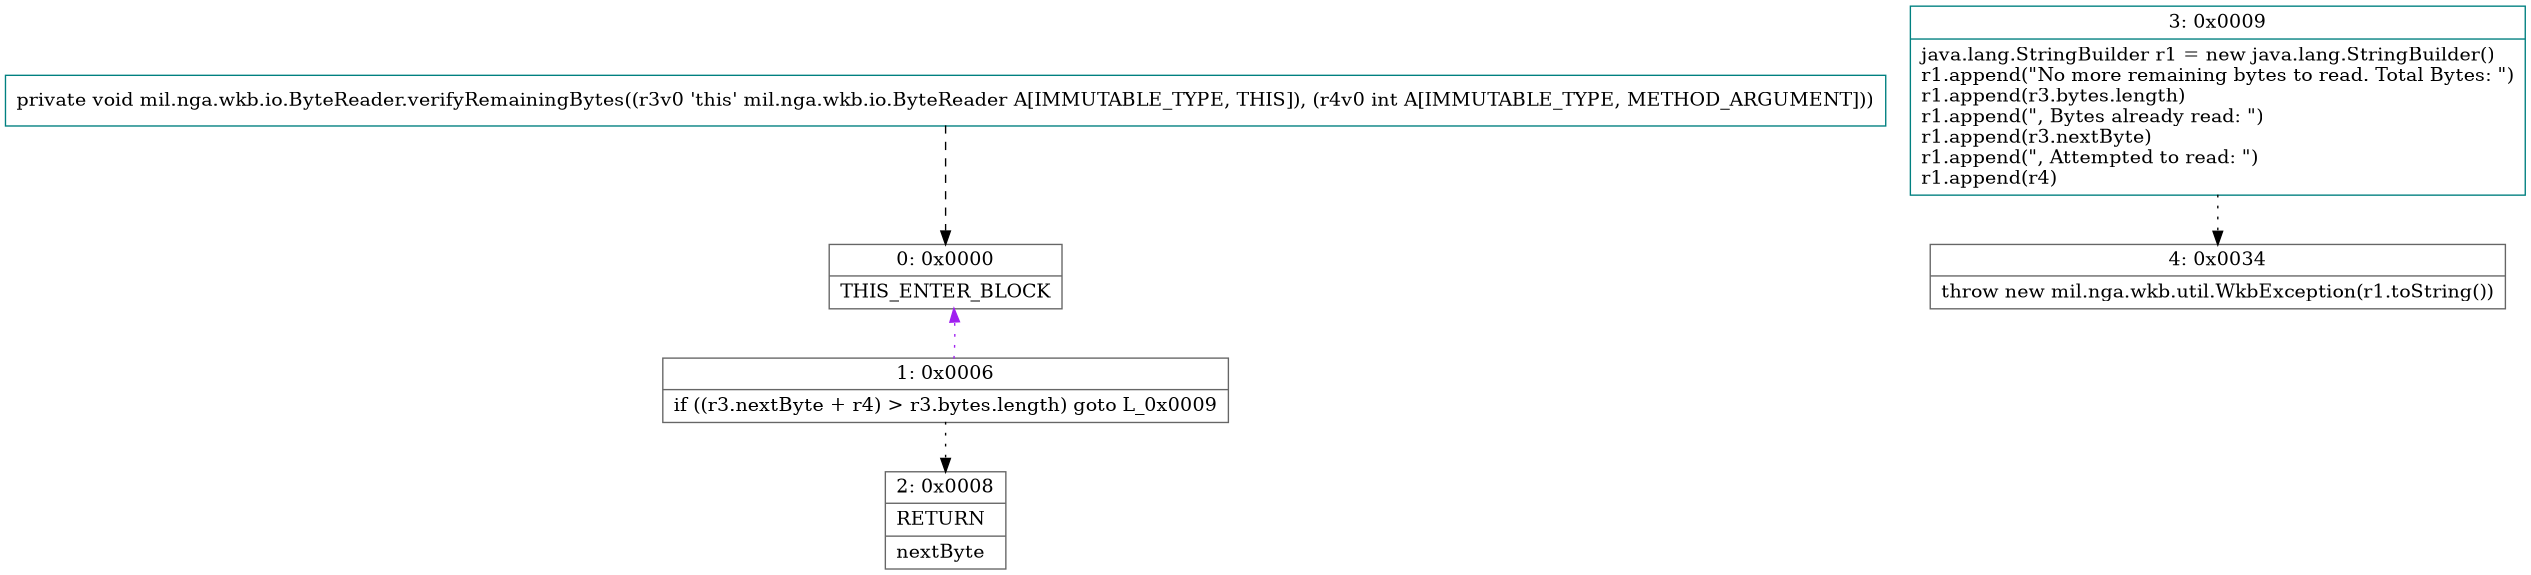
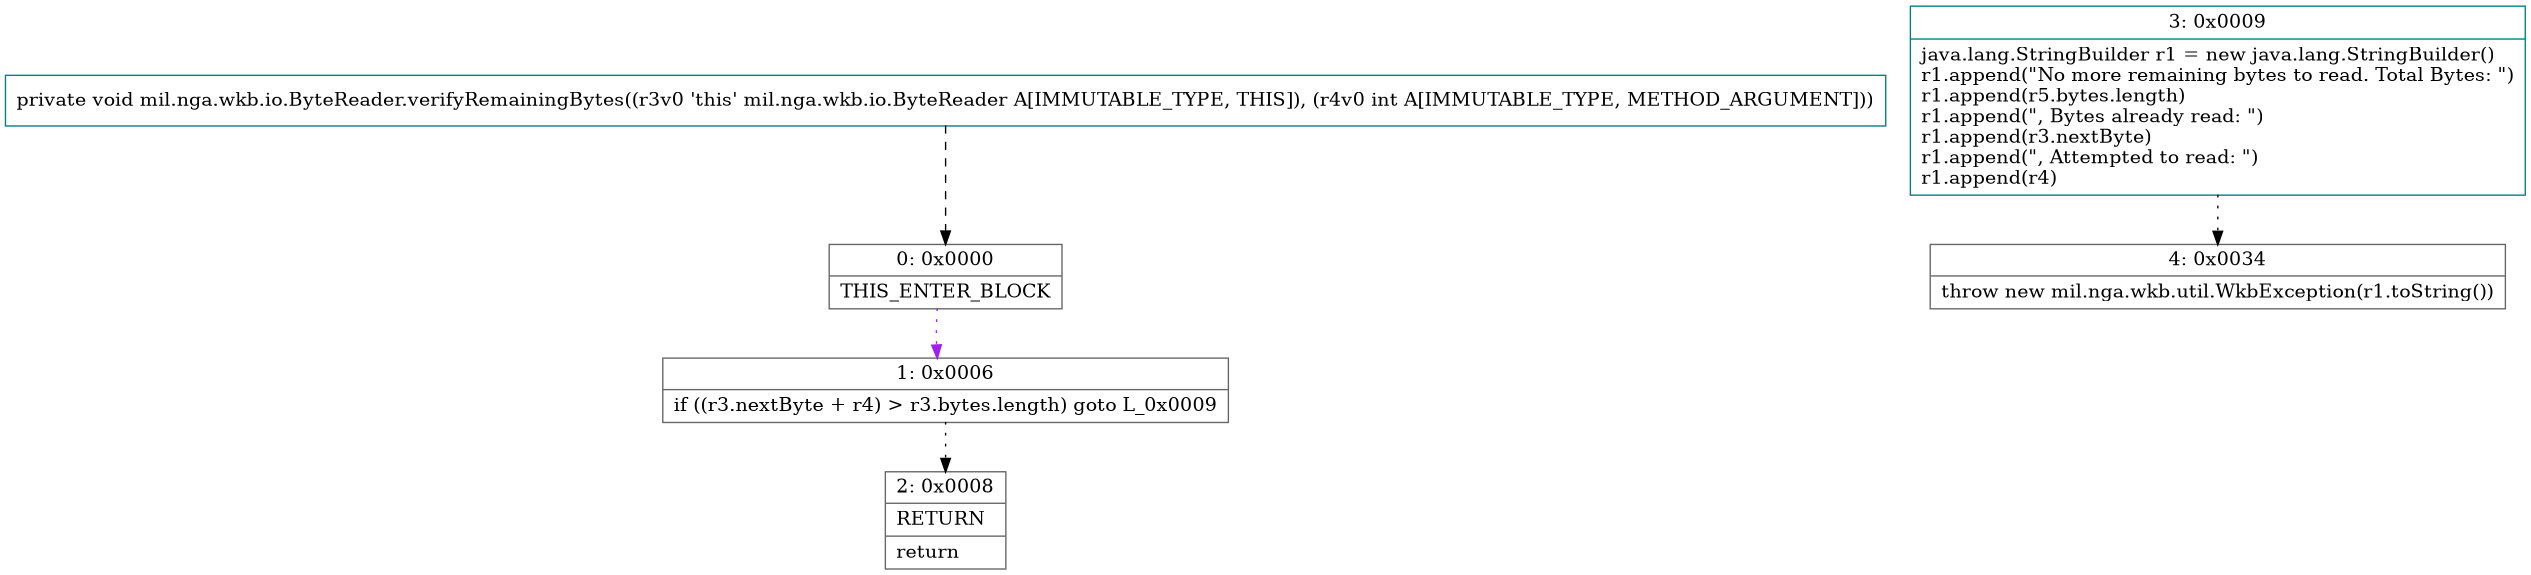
(2053, 96) -> (2053, 96)
(955, 340) -> (936, 327)
(941, 552) -> (928, 552)
